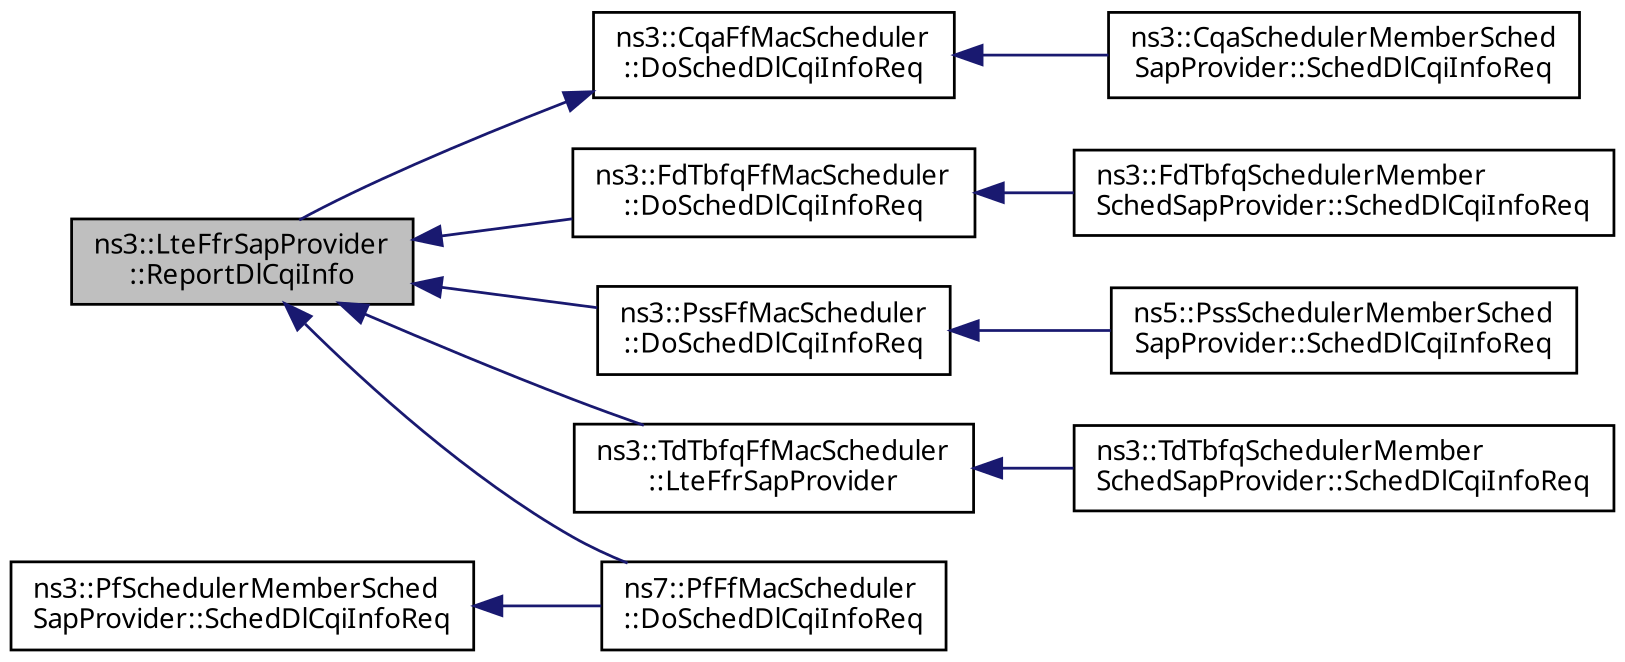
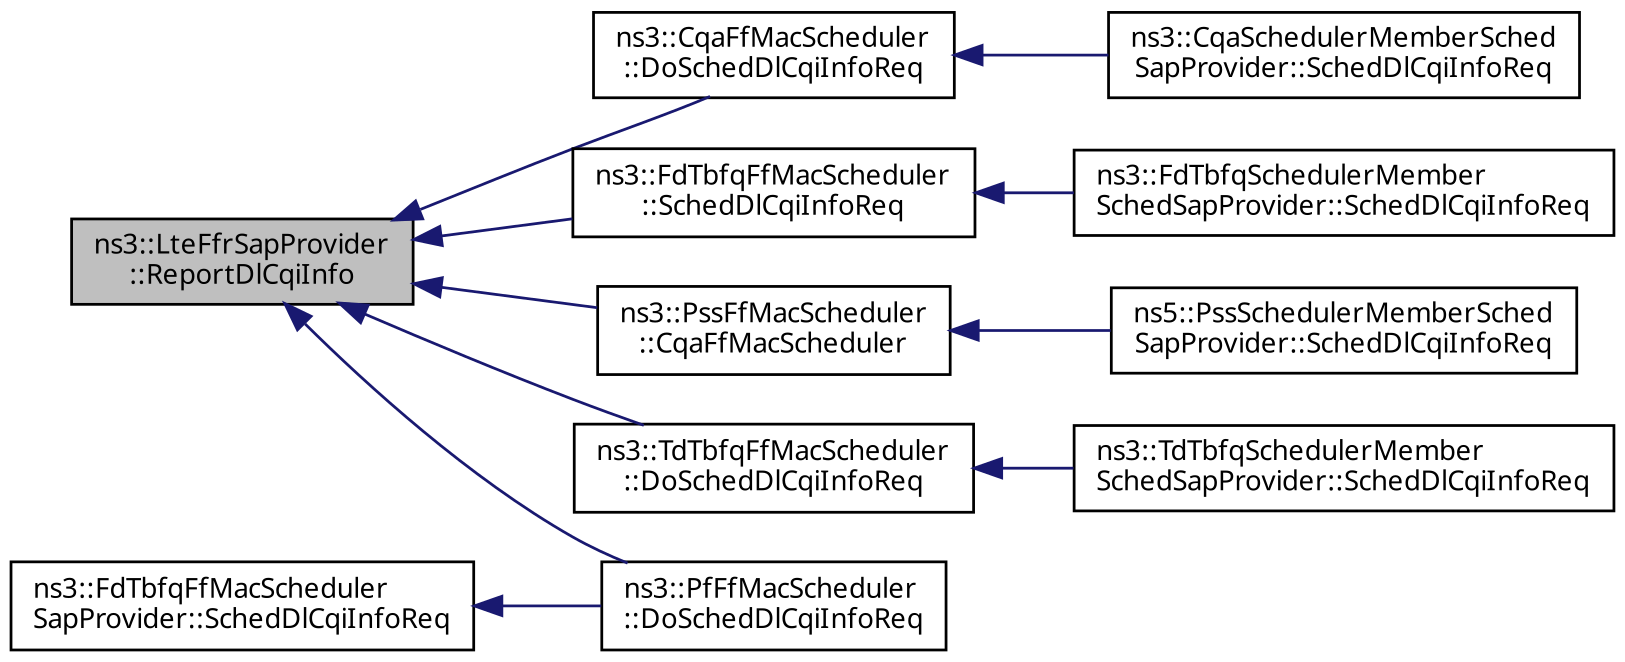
(431, 157) -> (565, 152)
(774, 193) -> (774, 193)
(774, 330) -> (774, 330)
(774, 468) -> (774, 468)
(242, 606) -> (242, 606)
(774, 606) -> (774, 606)
